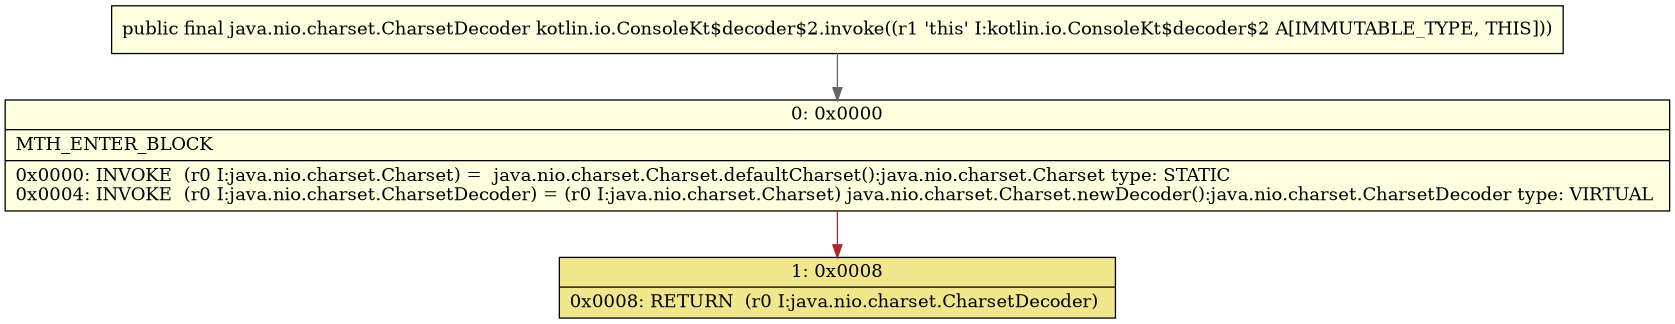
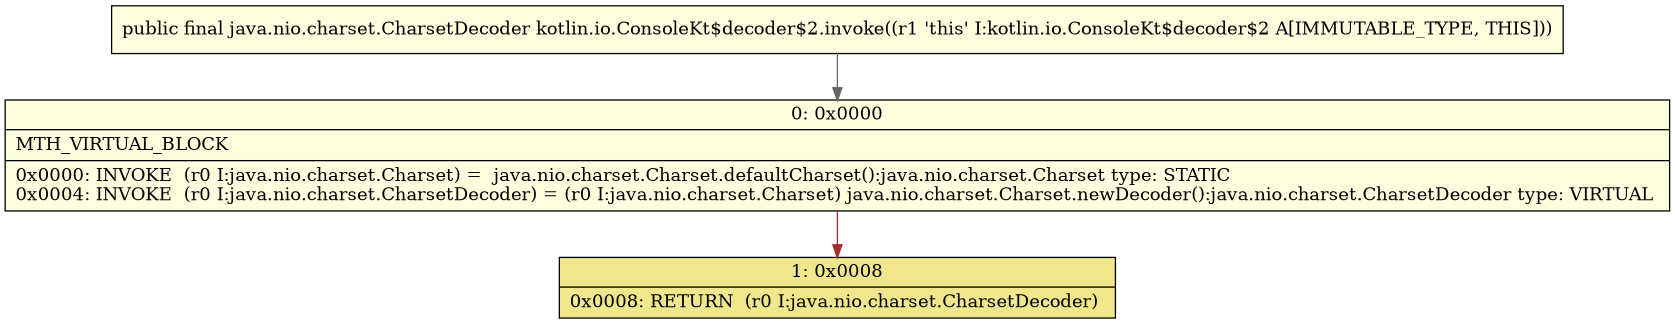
(115, 145) -> (123, 145)
